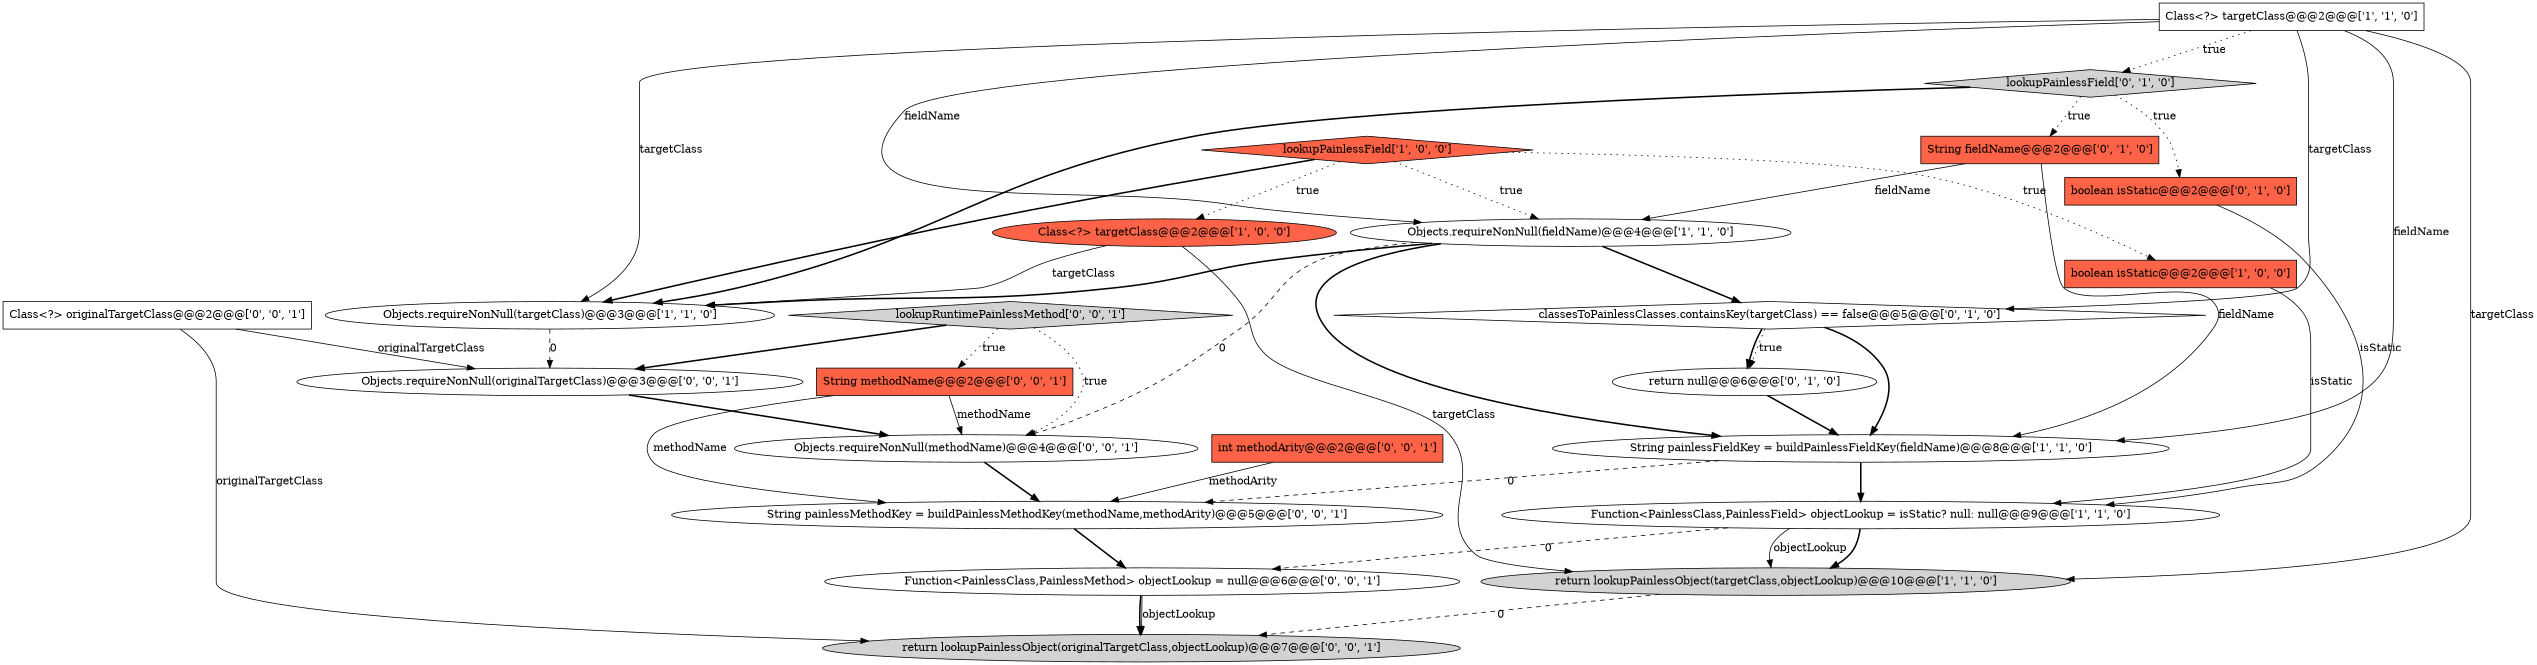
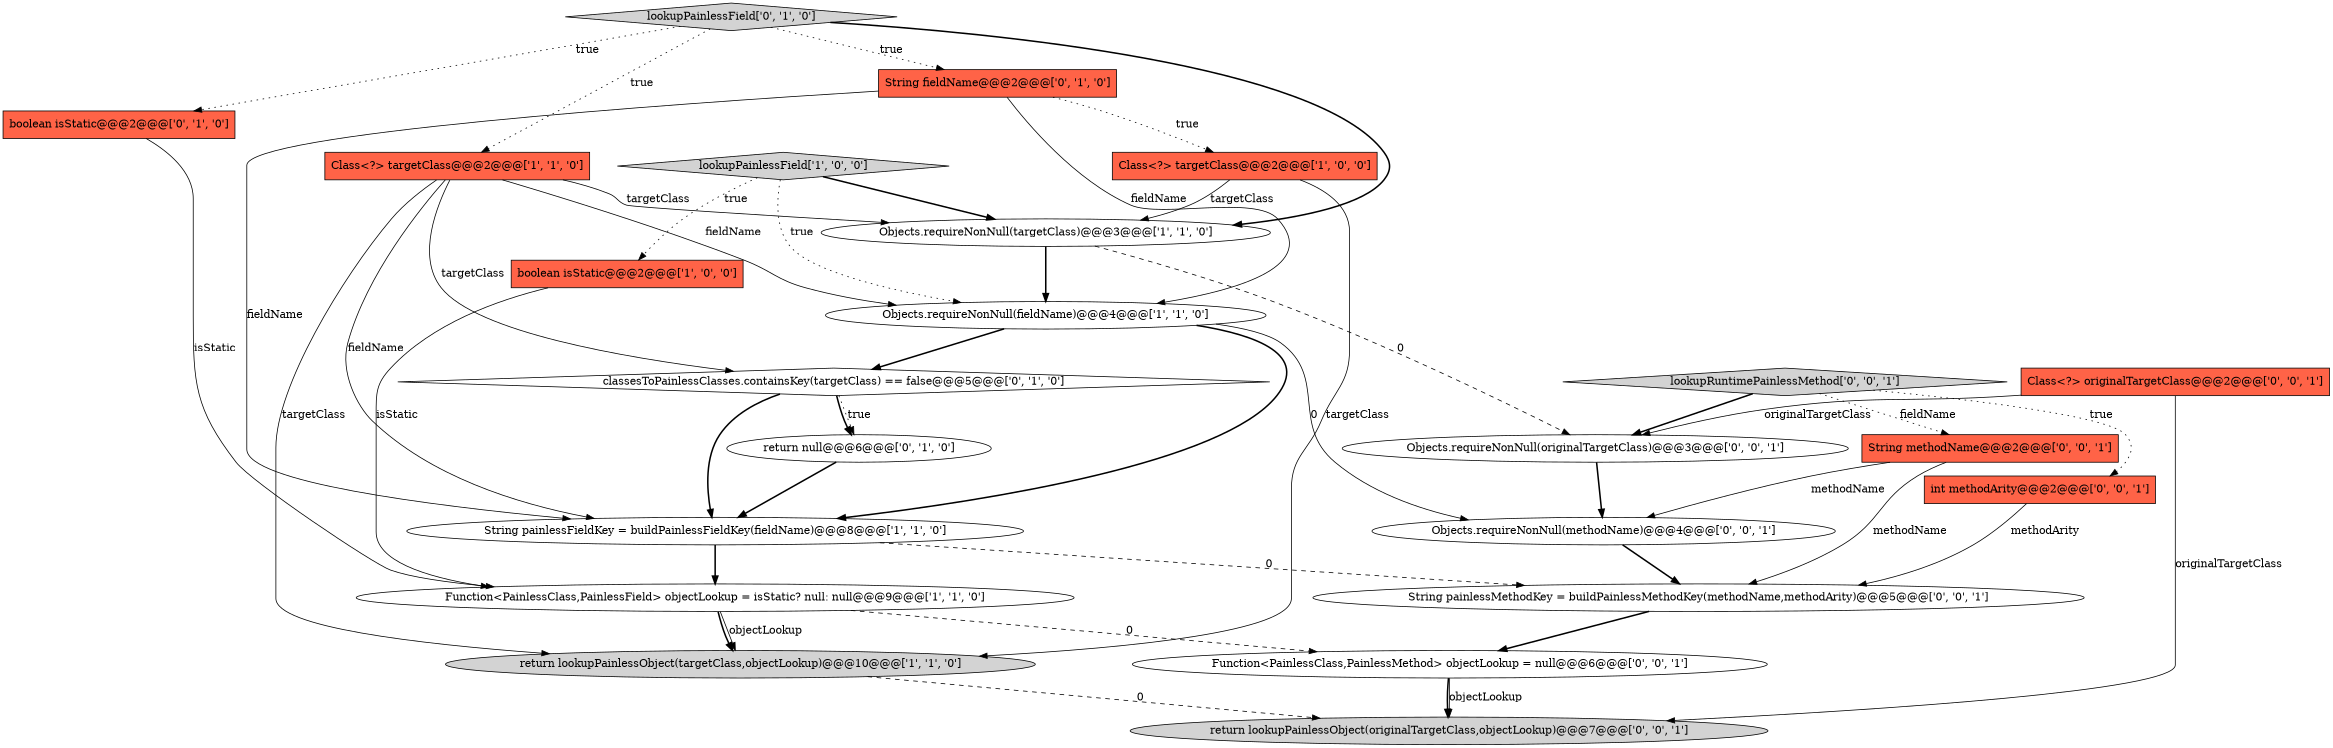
(2292, 17) -> (457, 166)
(2191, 50) -> (599, 89)
(1367, 150) -> (783, 166)
(1272, 189) -> (1130, 121)
(1164, 233) -> (1245, 166)
(1075, 292) -> (1046, 270)
(157, 315) -> (2175, 382)
(1229, 337) -> (1320, 444)
(994, 349) -> (1928, 415)
(1083, 381) -> (2023, 408)
